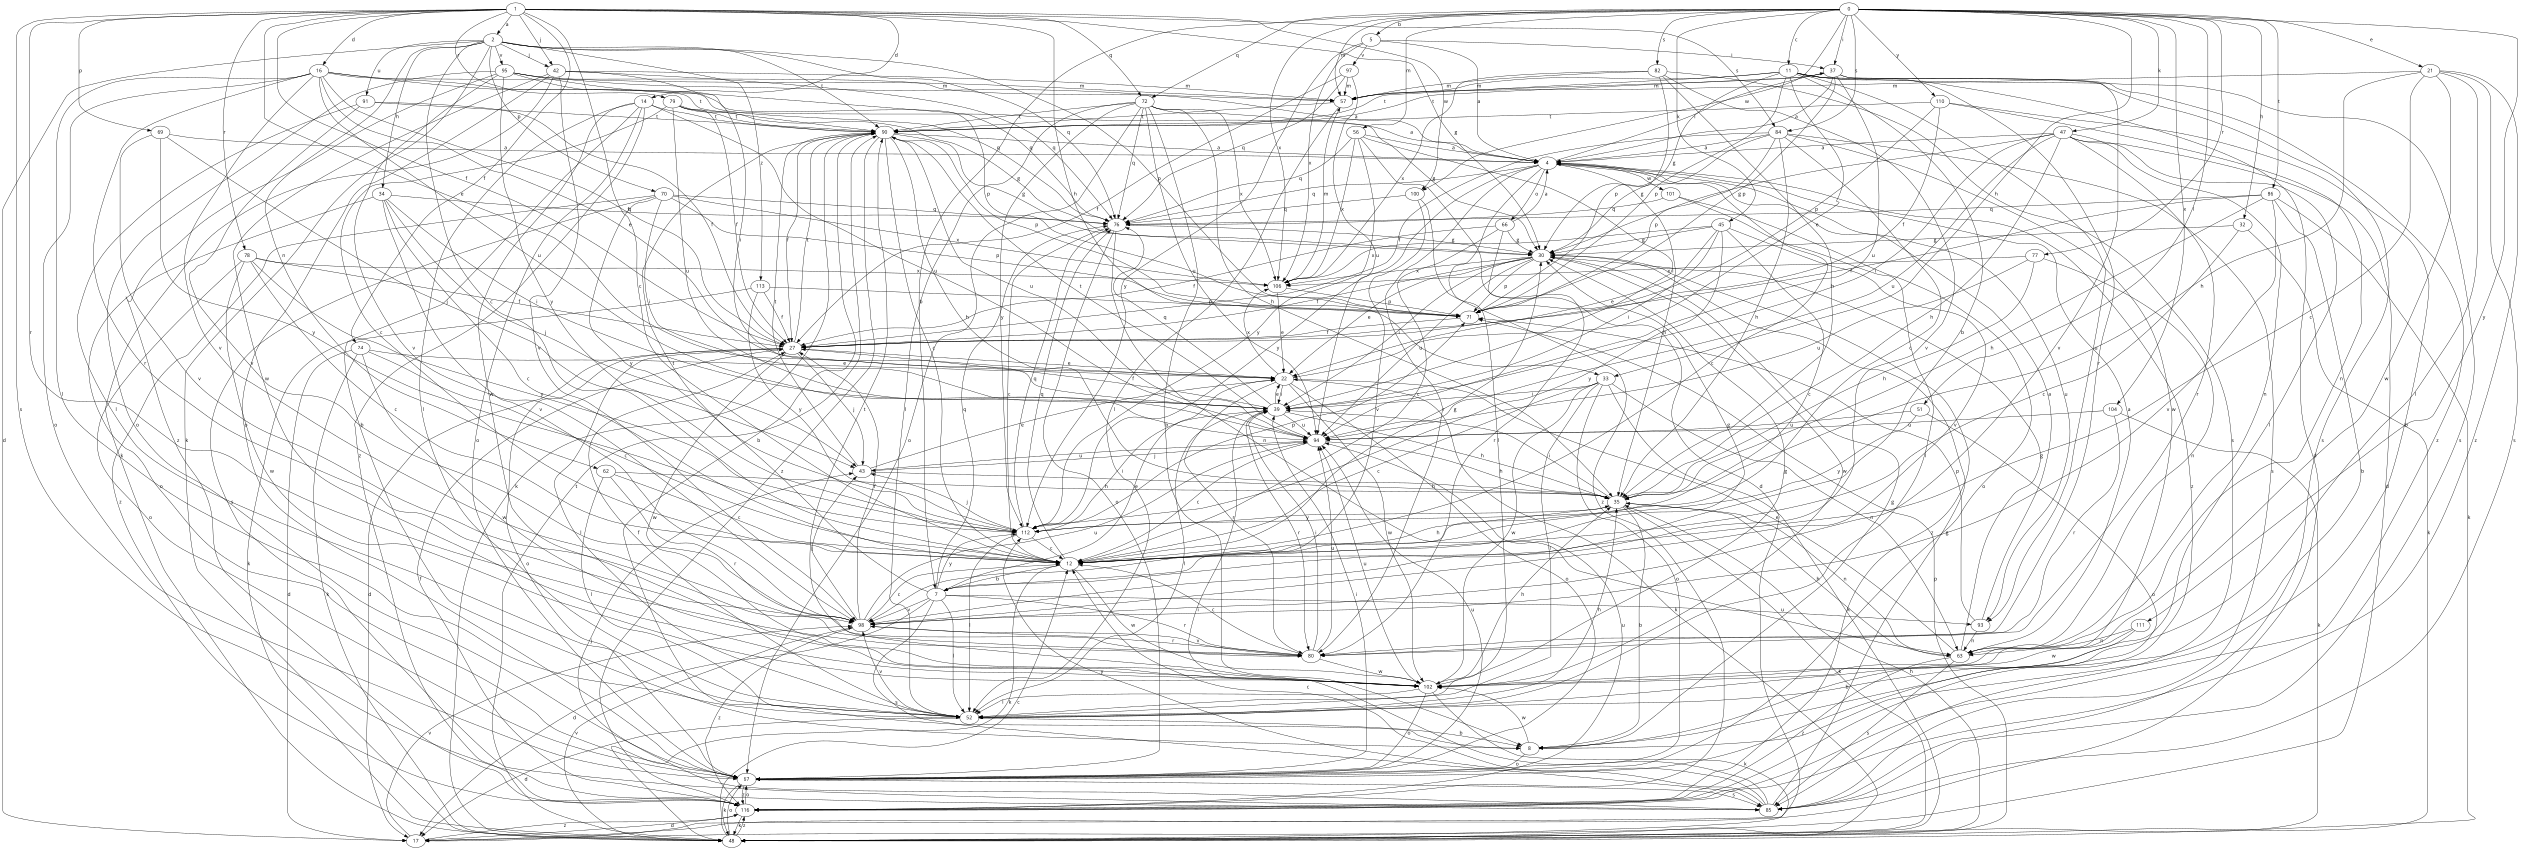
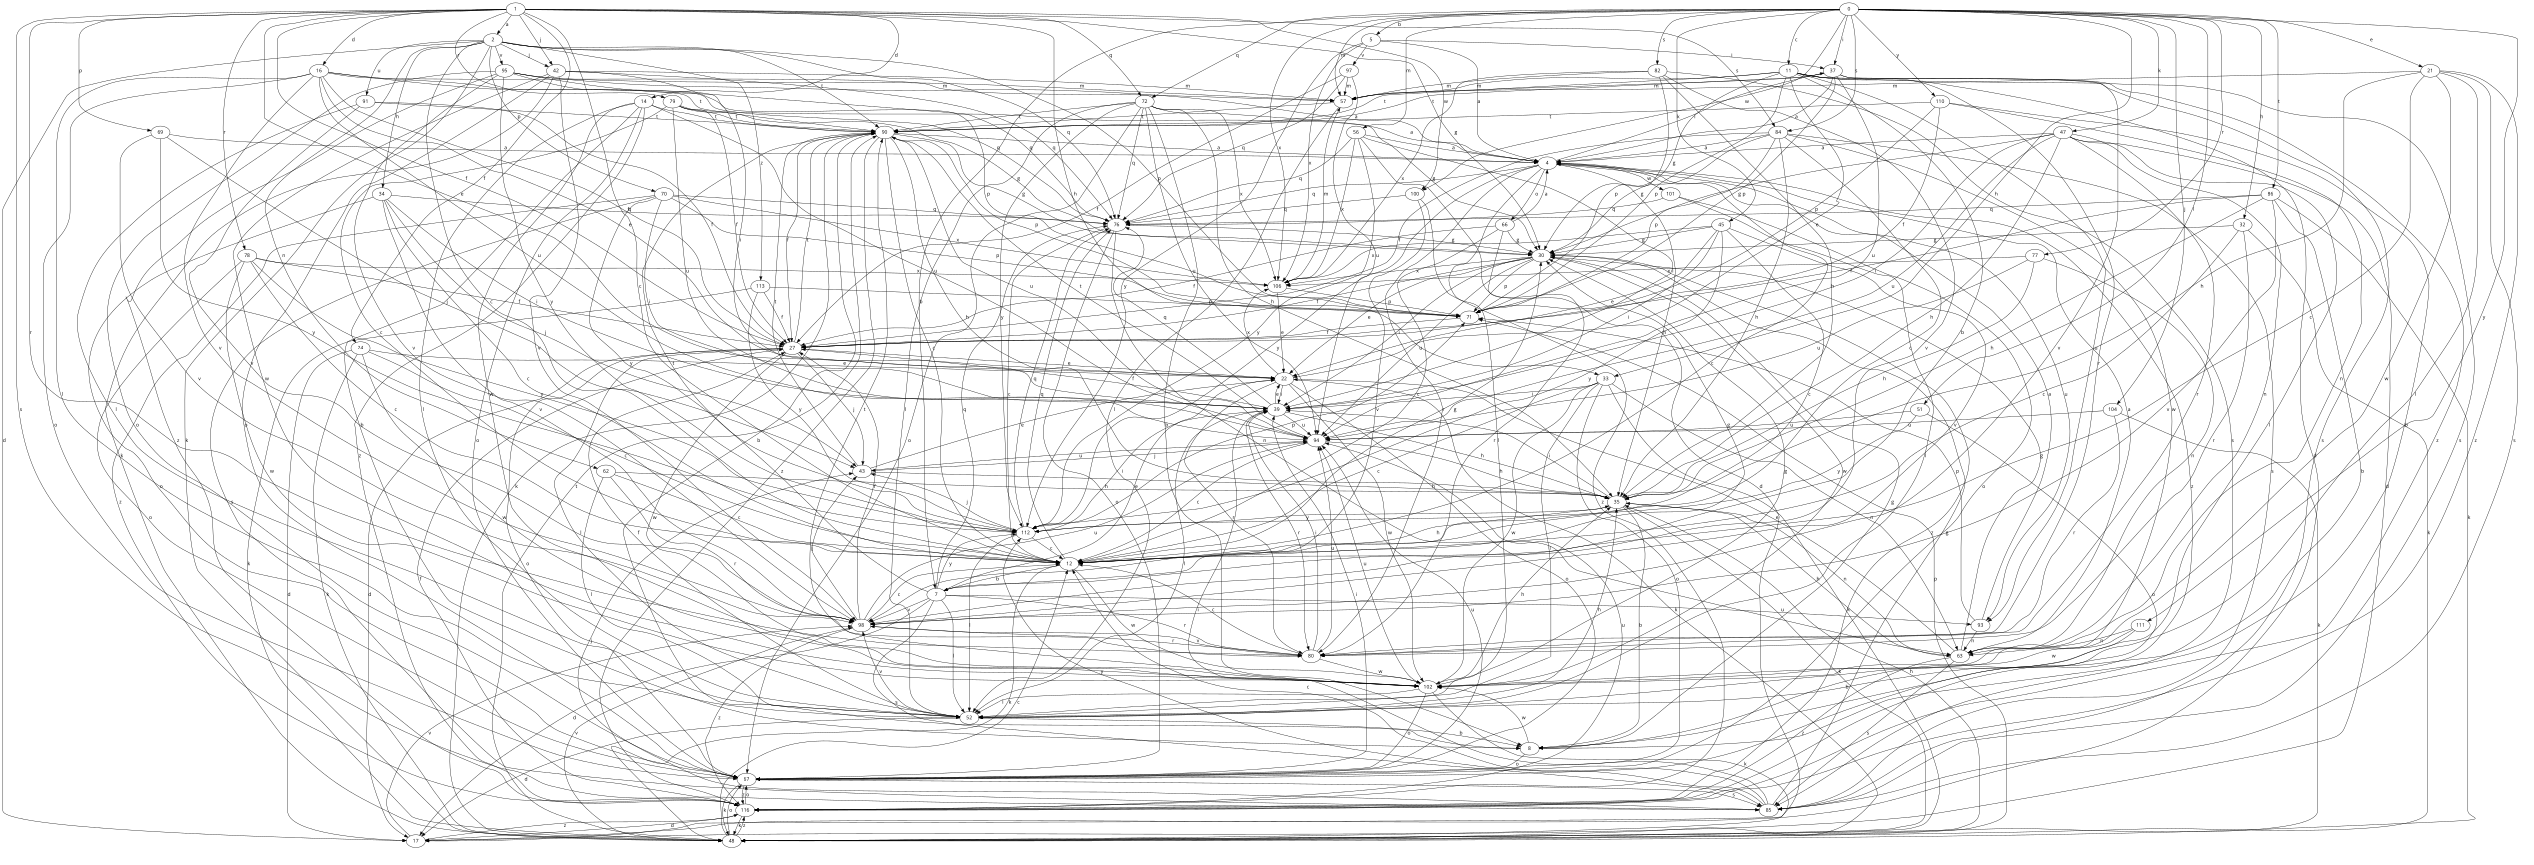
(2185, 209) -> (2185, 209)
(484, 544) -> (1919, 640)
